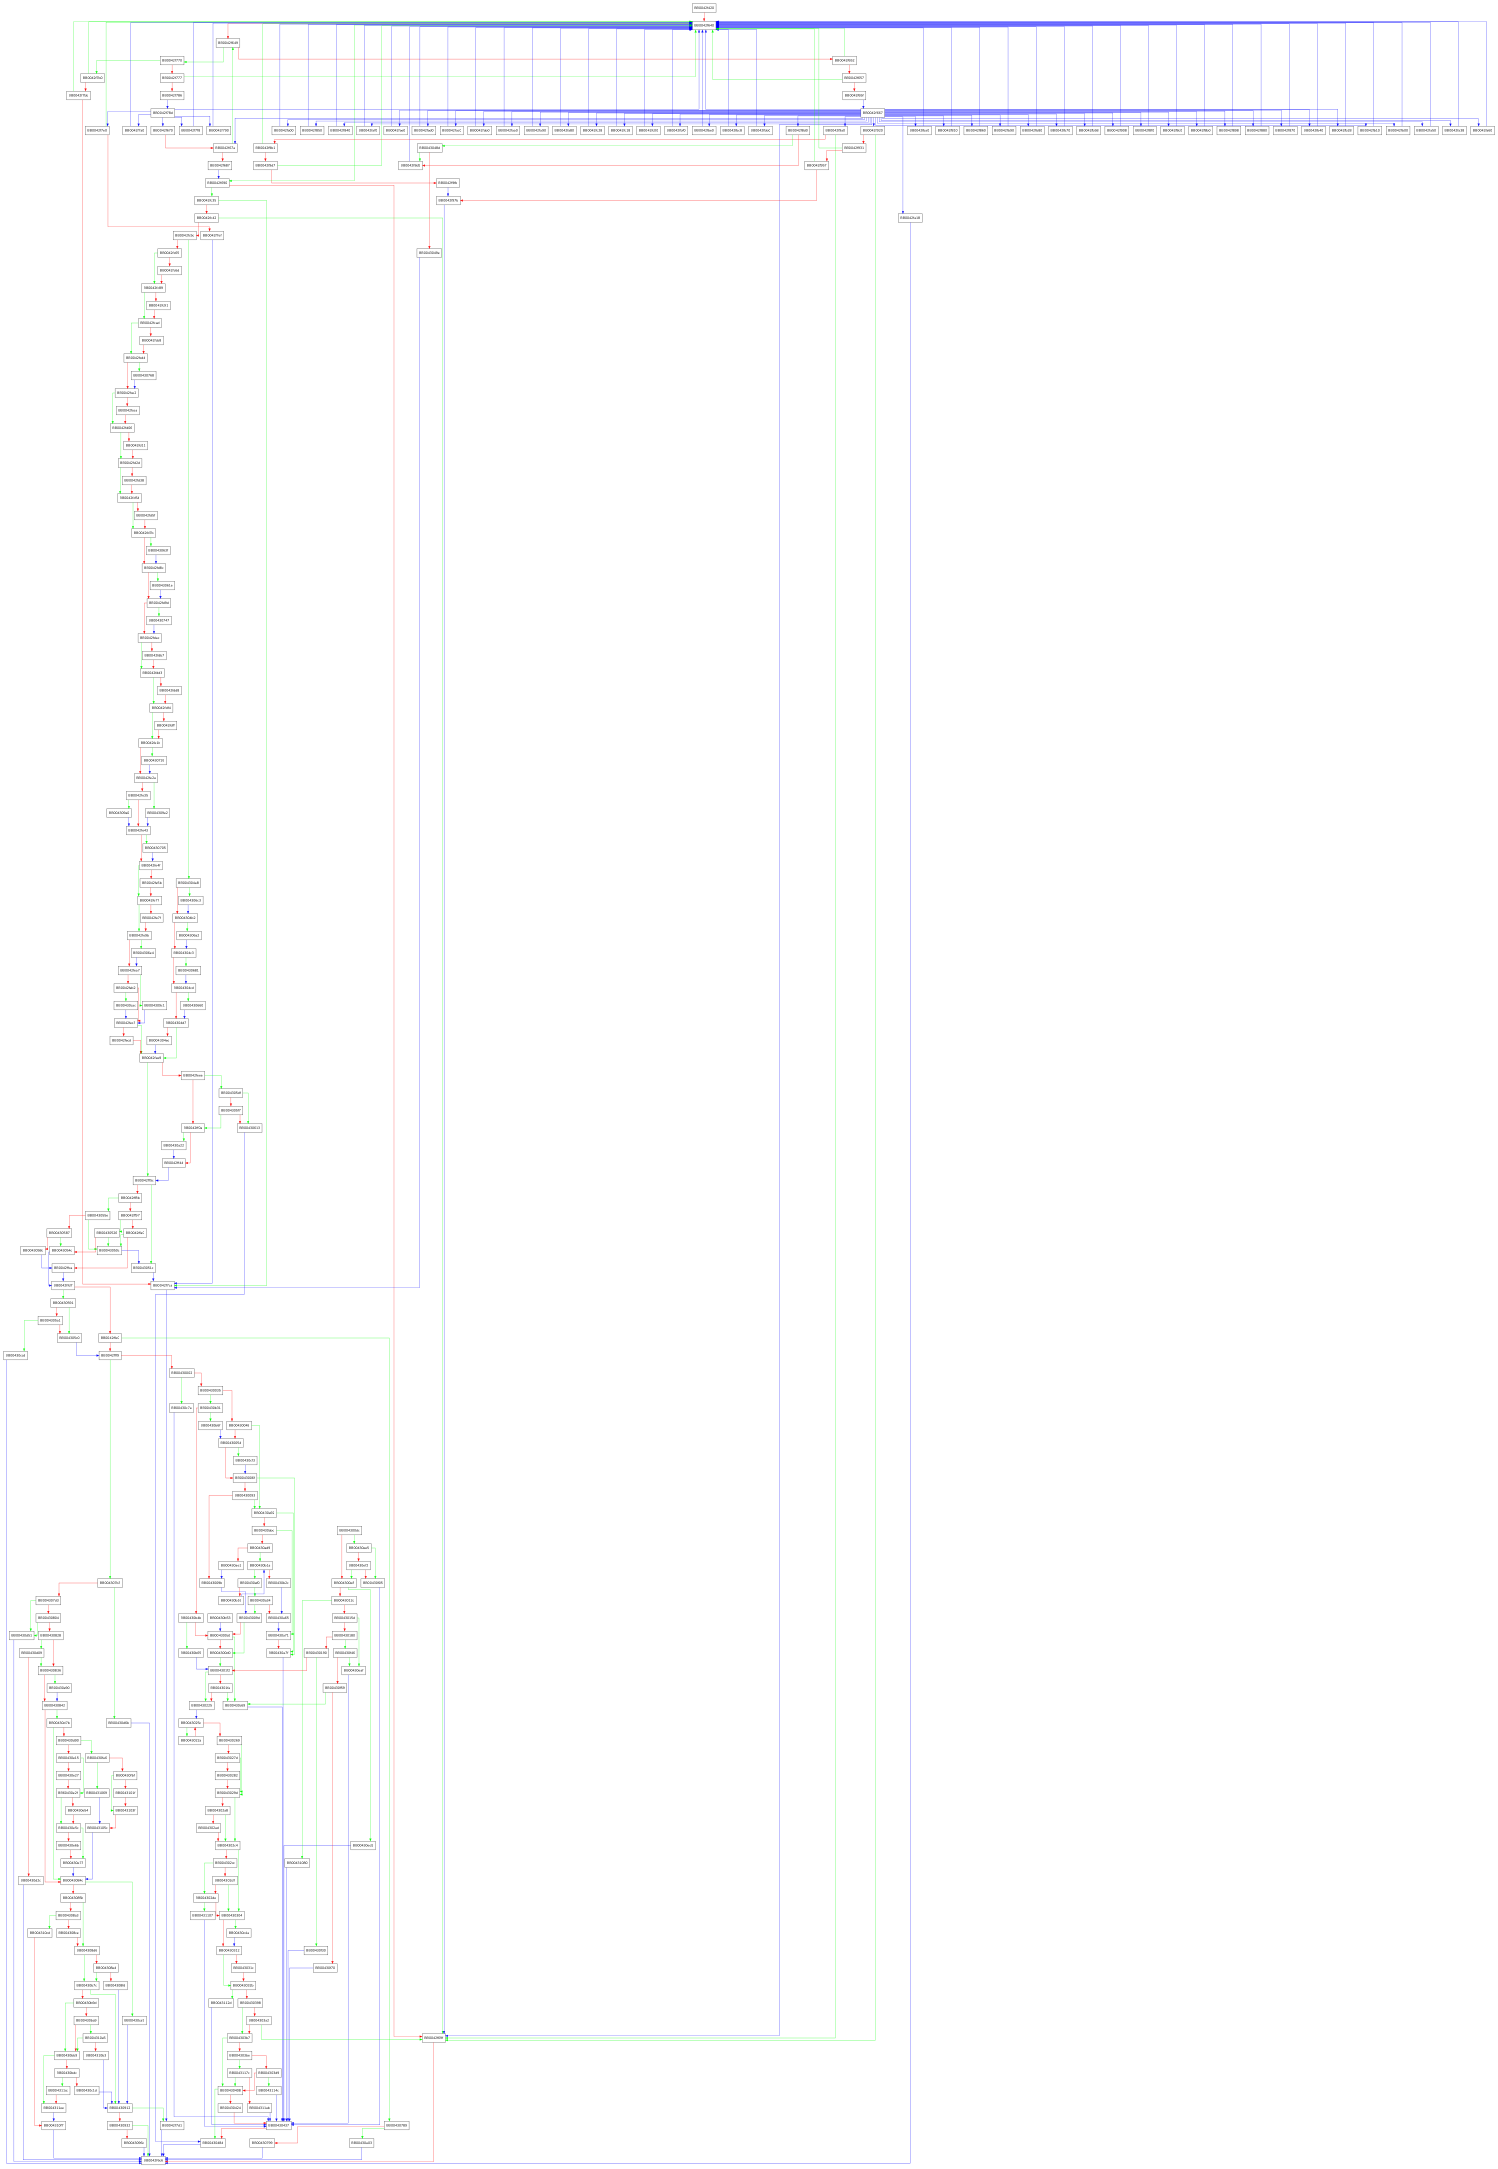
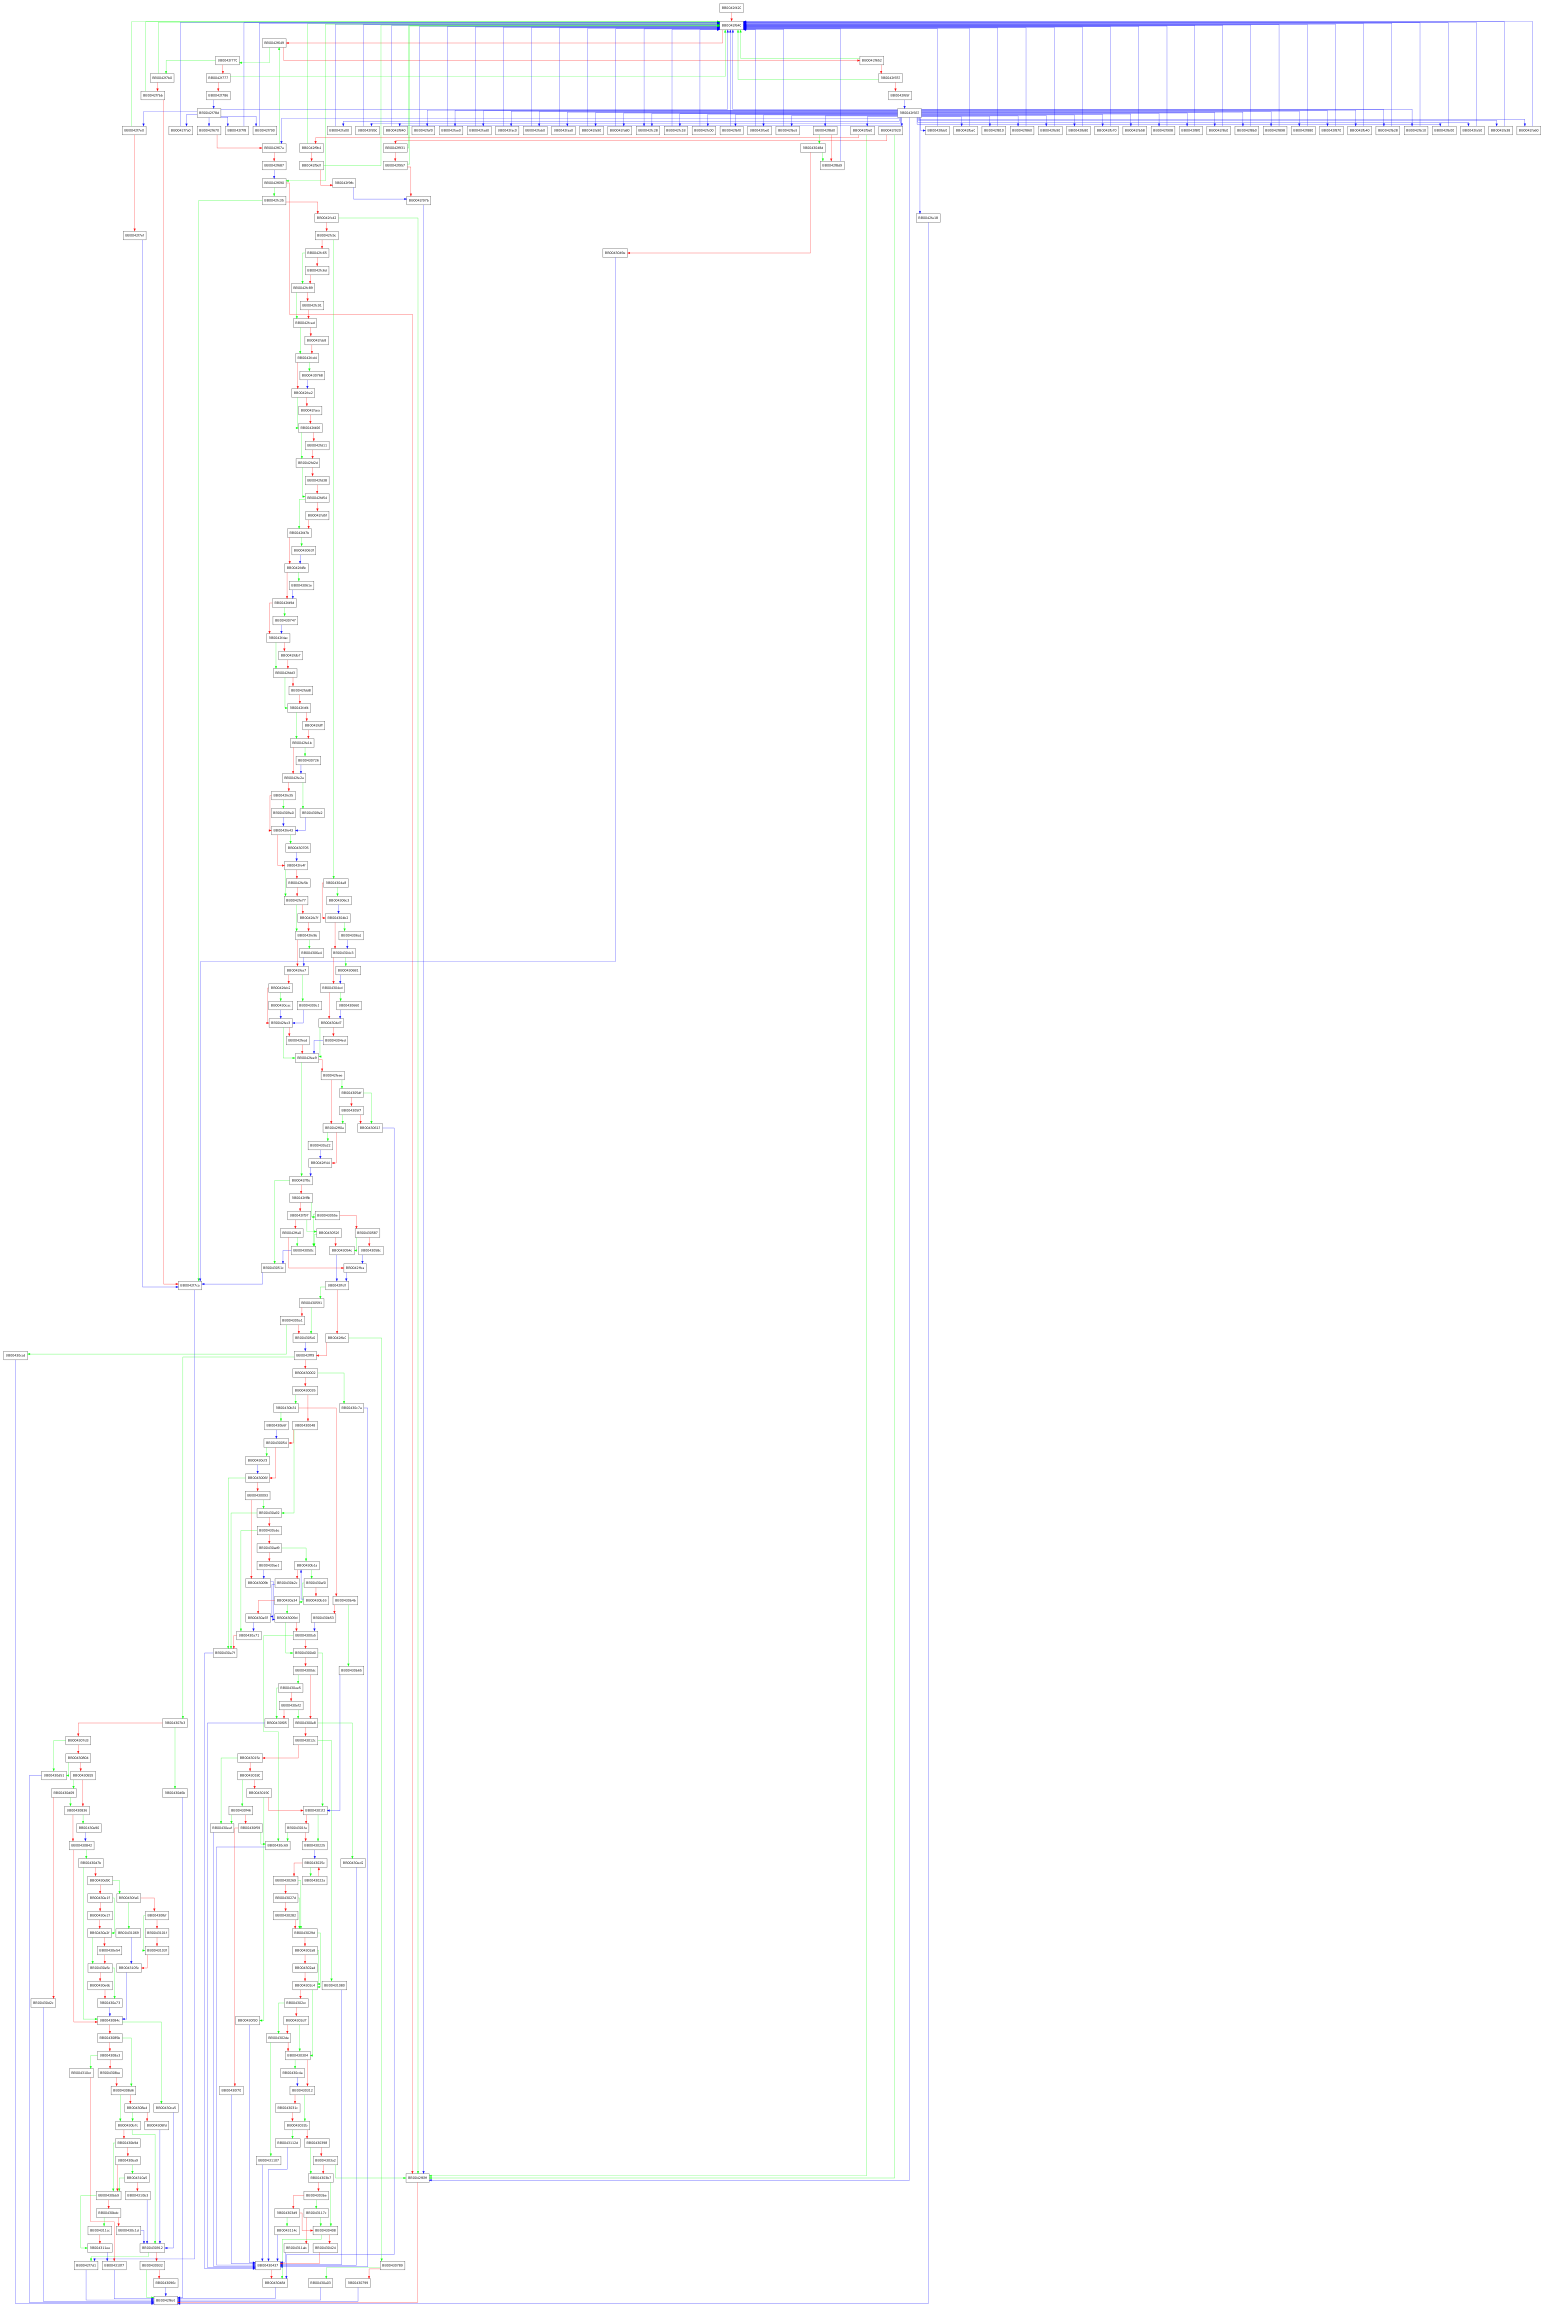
(589, 32) -> (644, 39)
(195, 1634) -> (334, 1608)
none -> (306, 1661)
